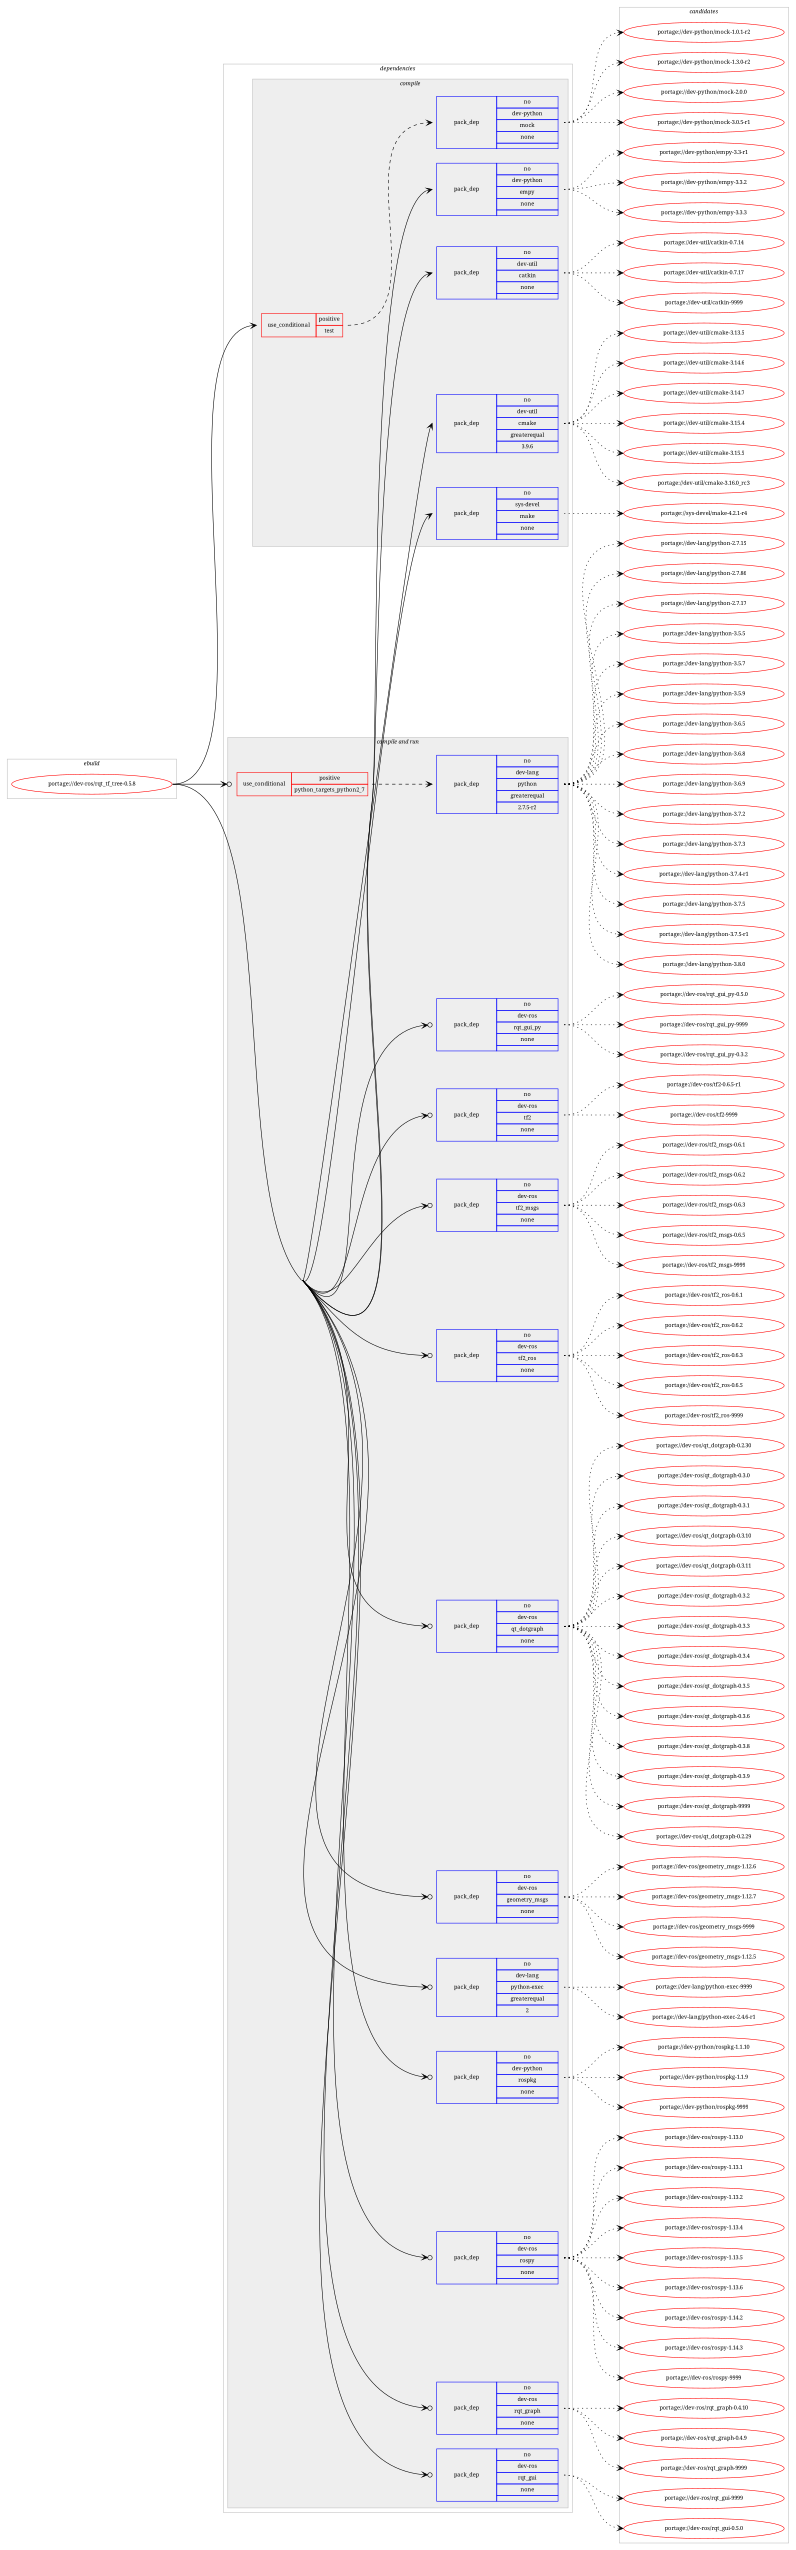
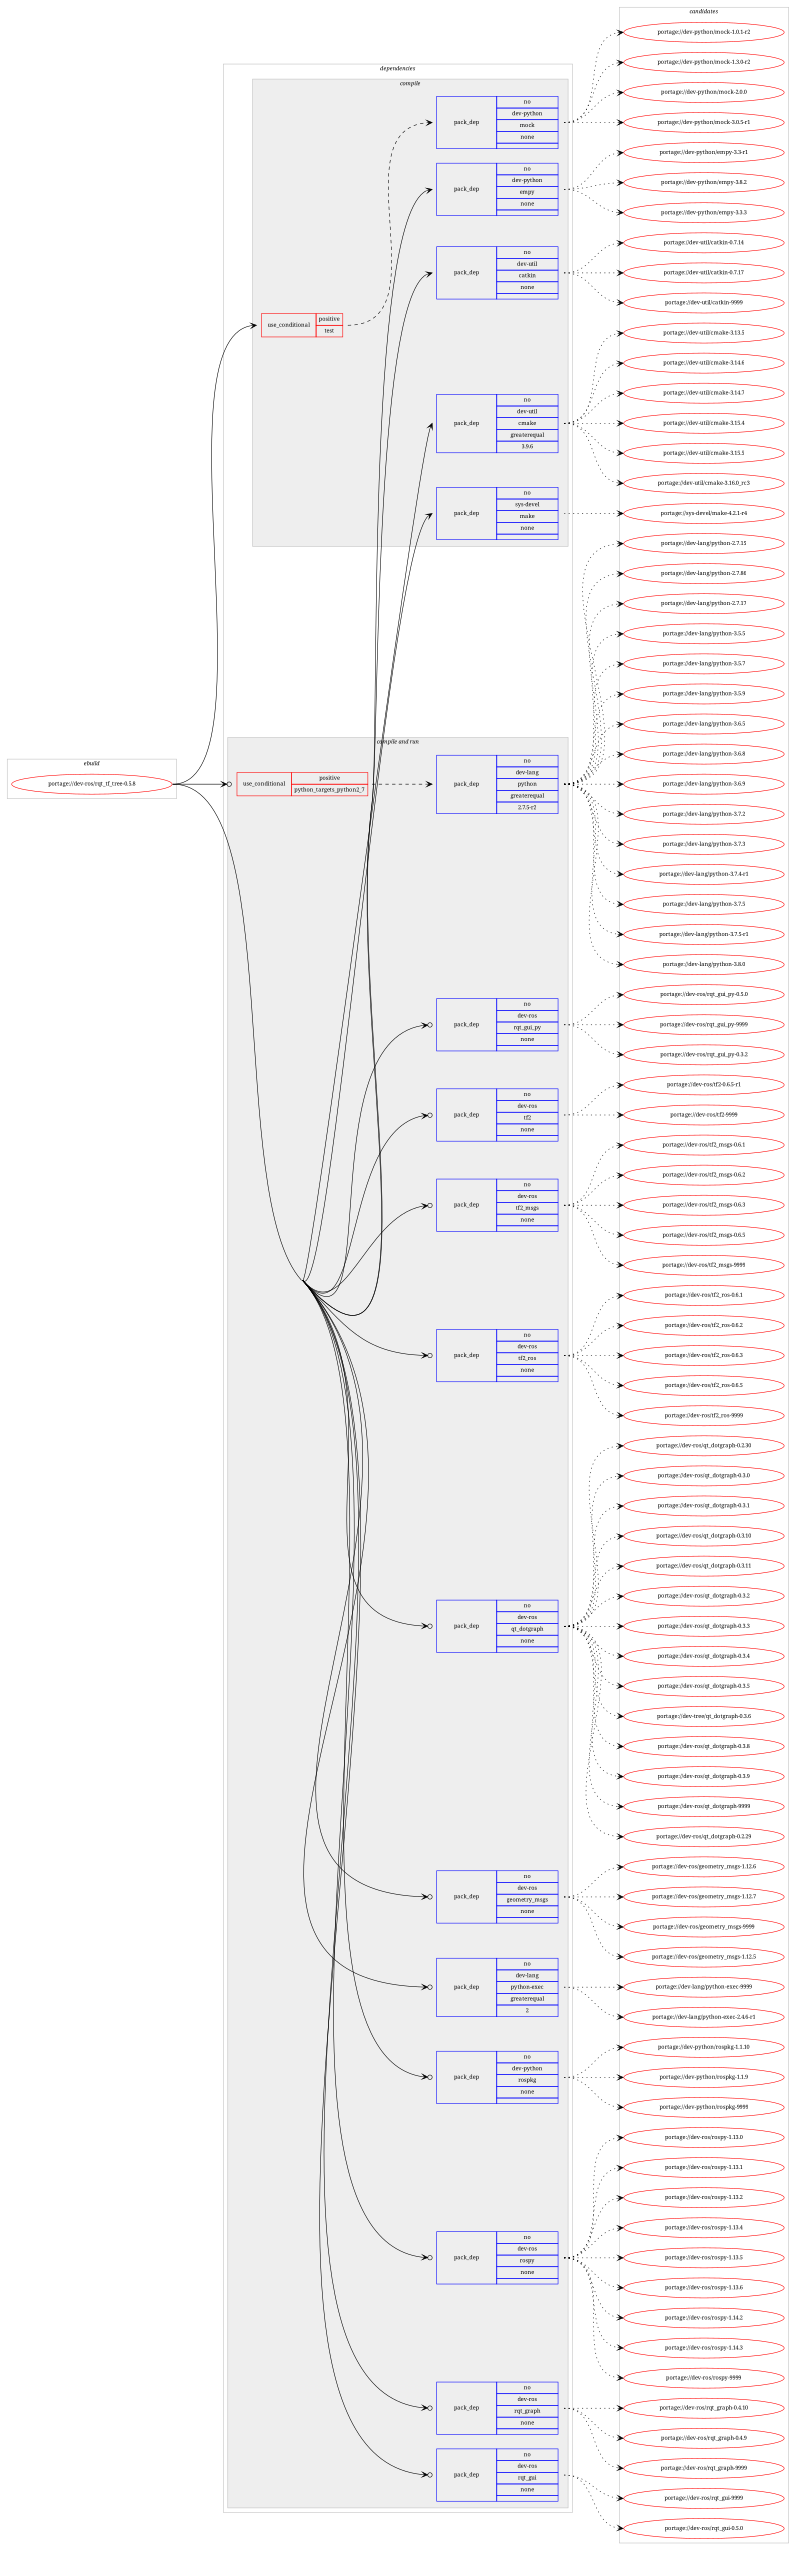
(704, 183) -> (704, 183)
(704, 1717) -> (704, 1717)
